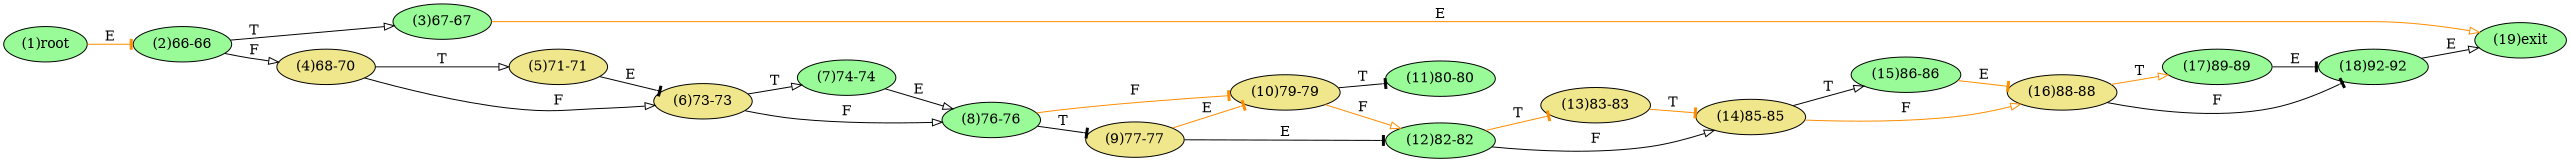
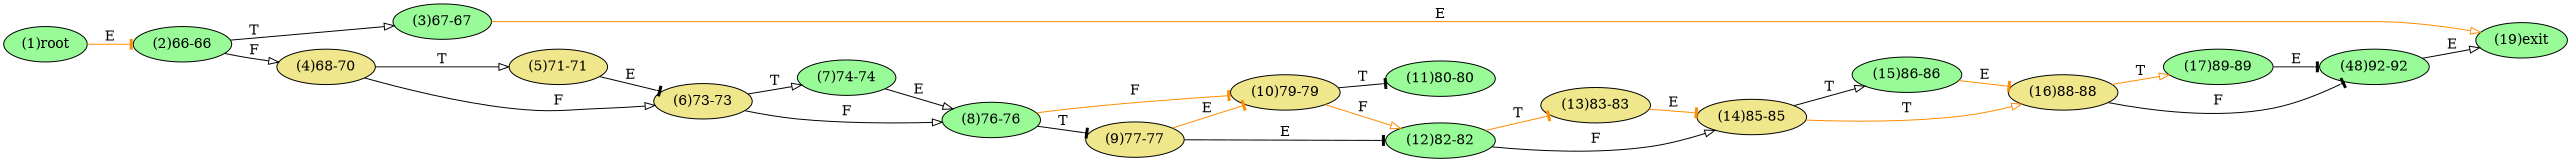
(2373, 67) -> (2374, 67)
(1673, 103) -> (1674, 103)
(1906, 109) -> (1907, 109)
